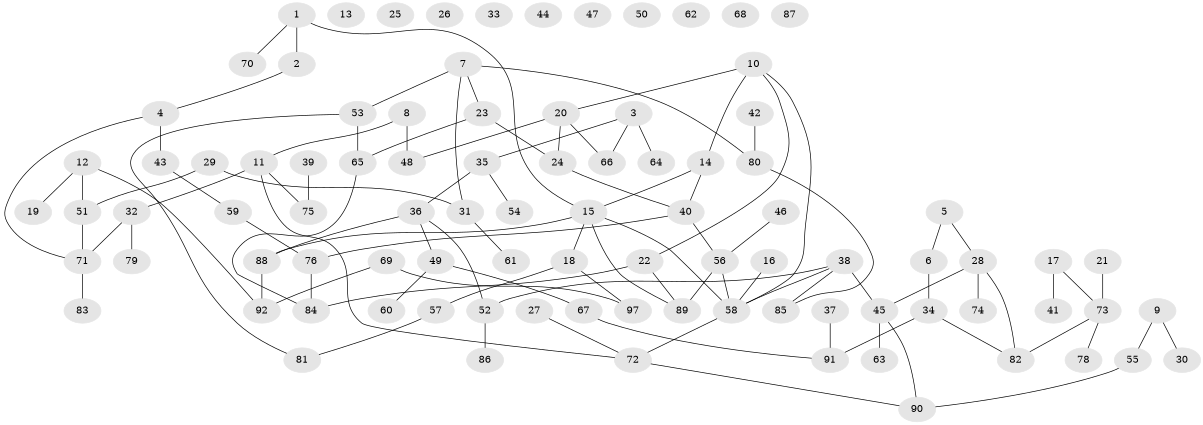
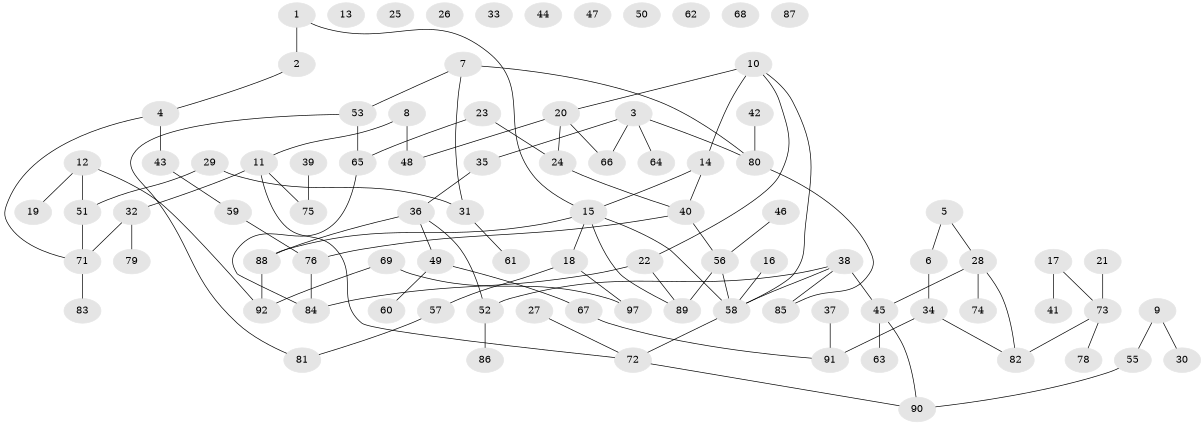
(248, 64) -> none
(473, 89) -> none
none -> (695, 137)
(515, 212) -> none
